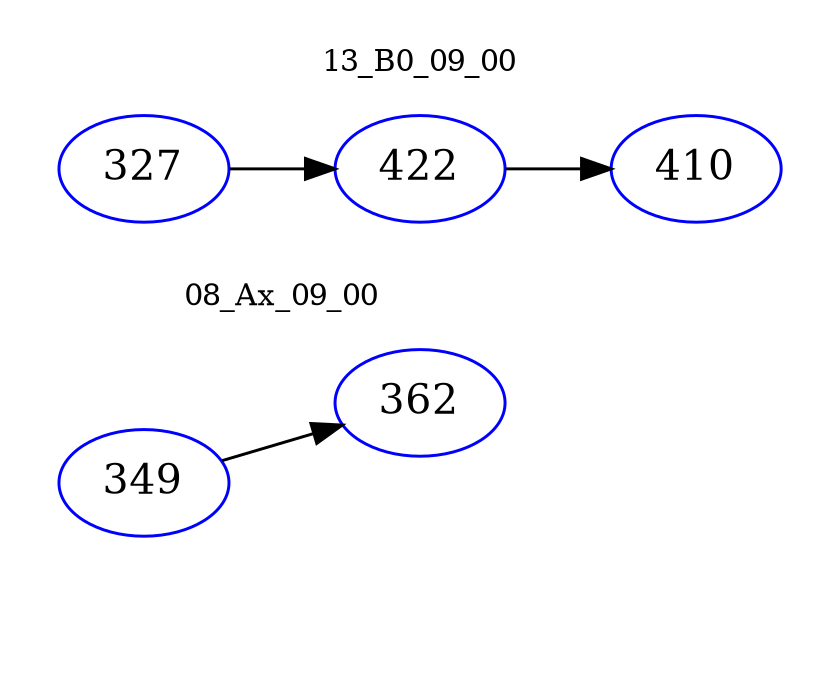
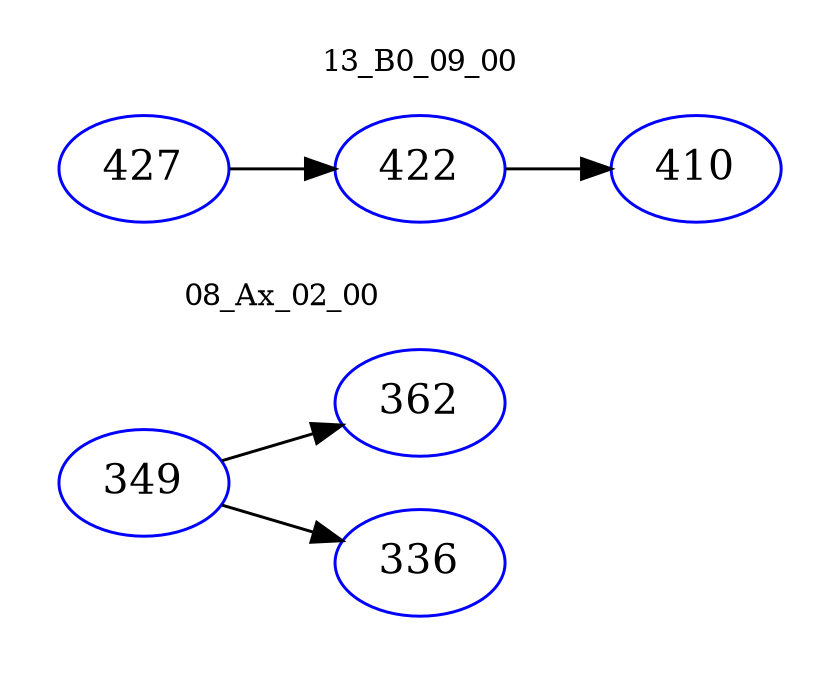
(144, 169) -> (144, 169)
(282, 298) -> (282, 298)
none -> (420, 563)
